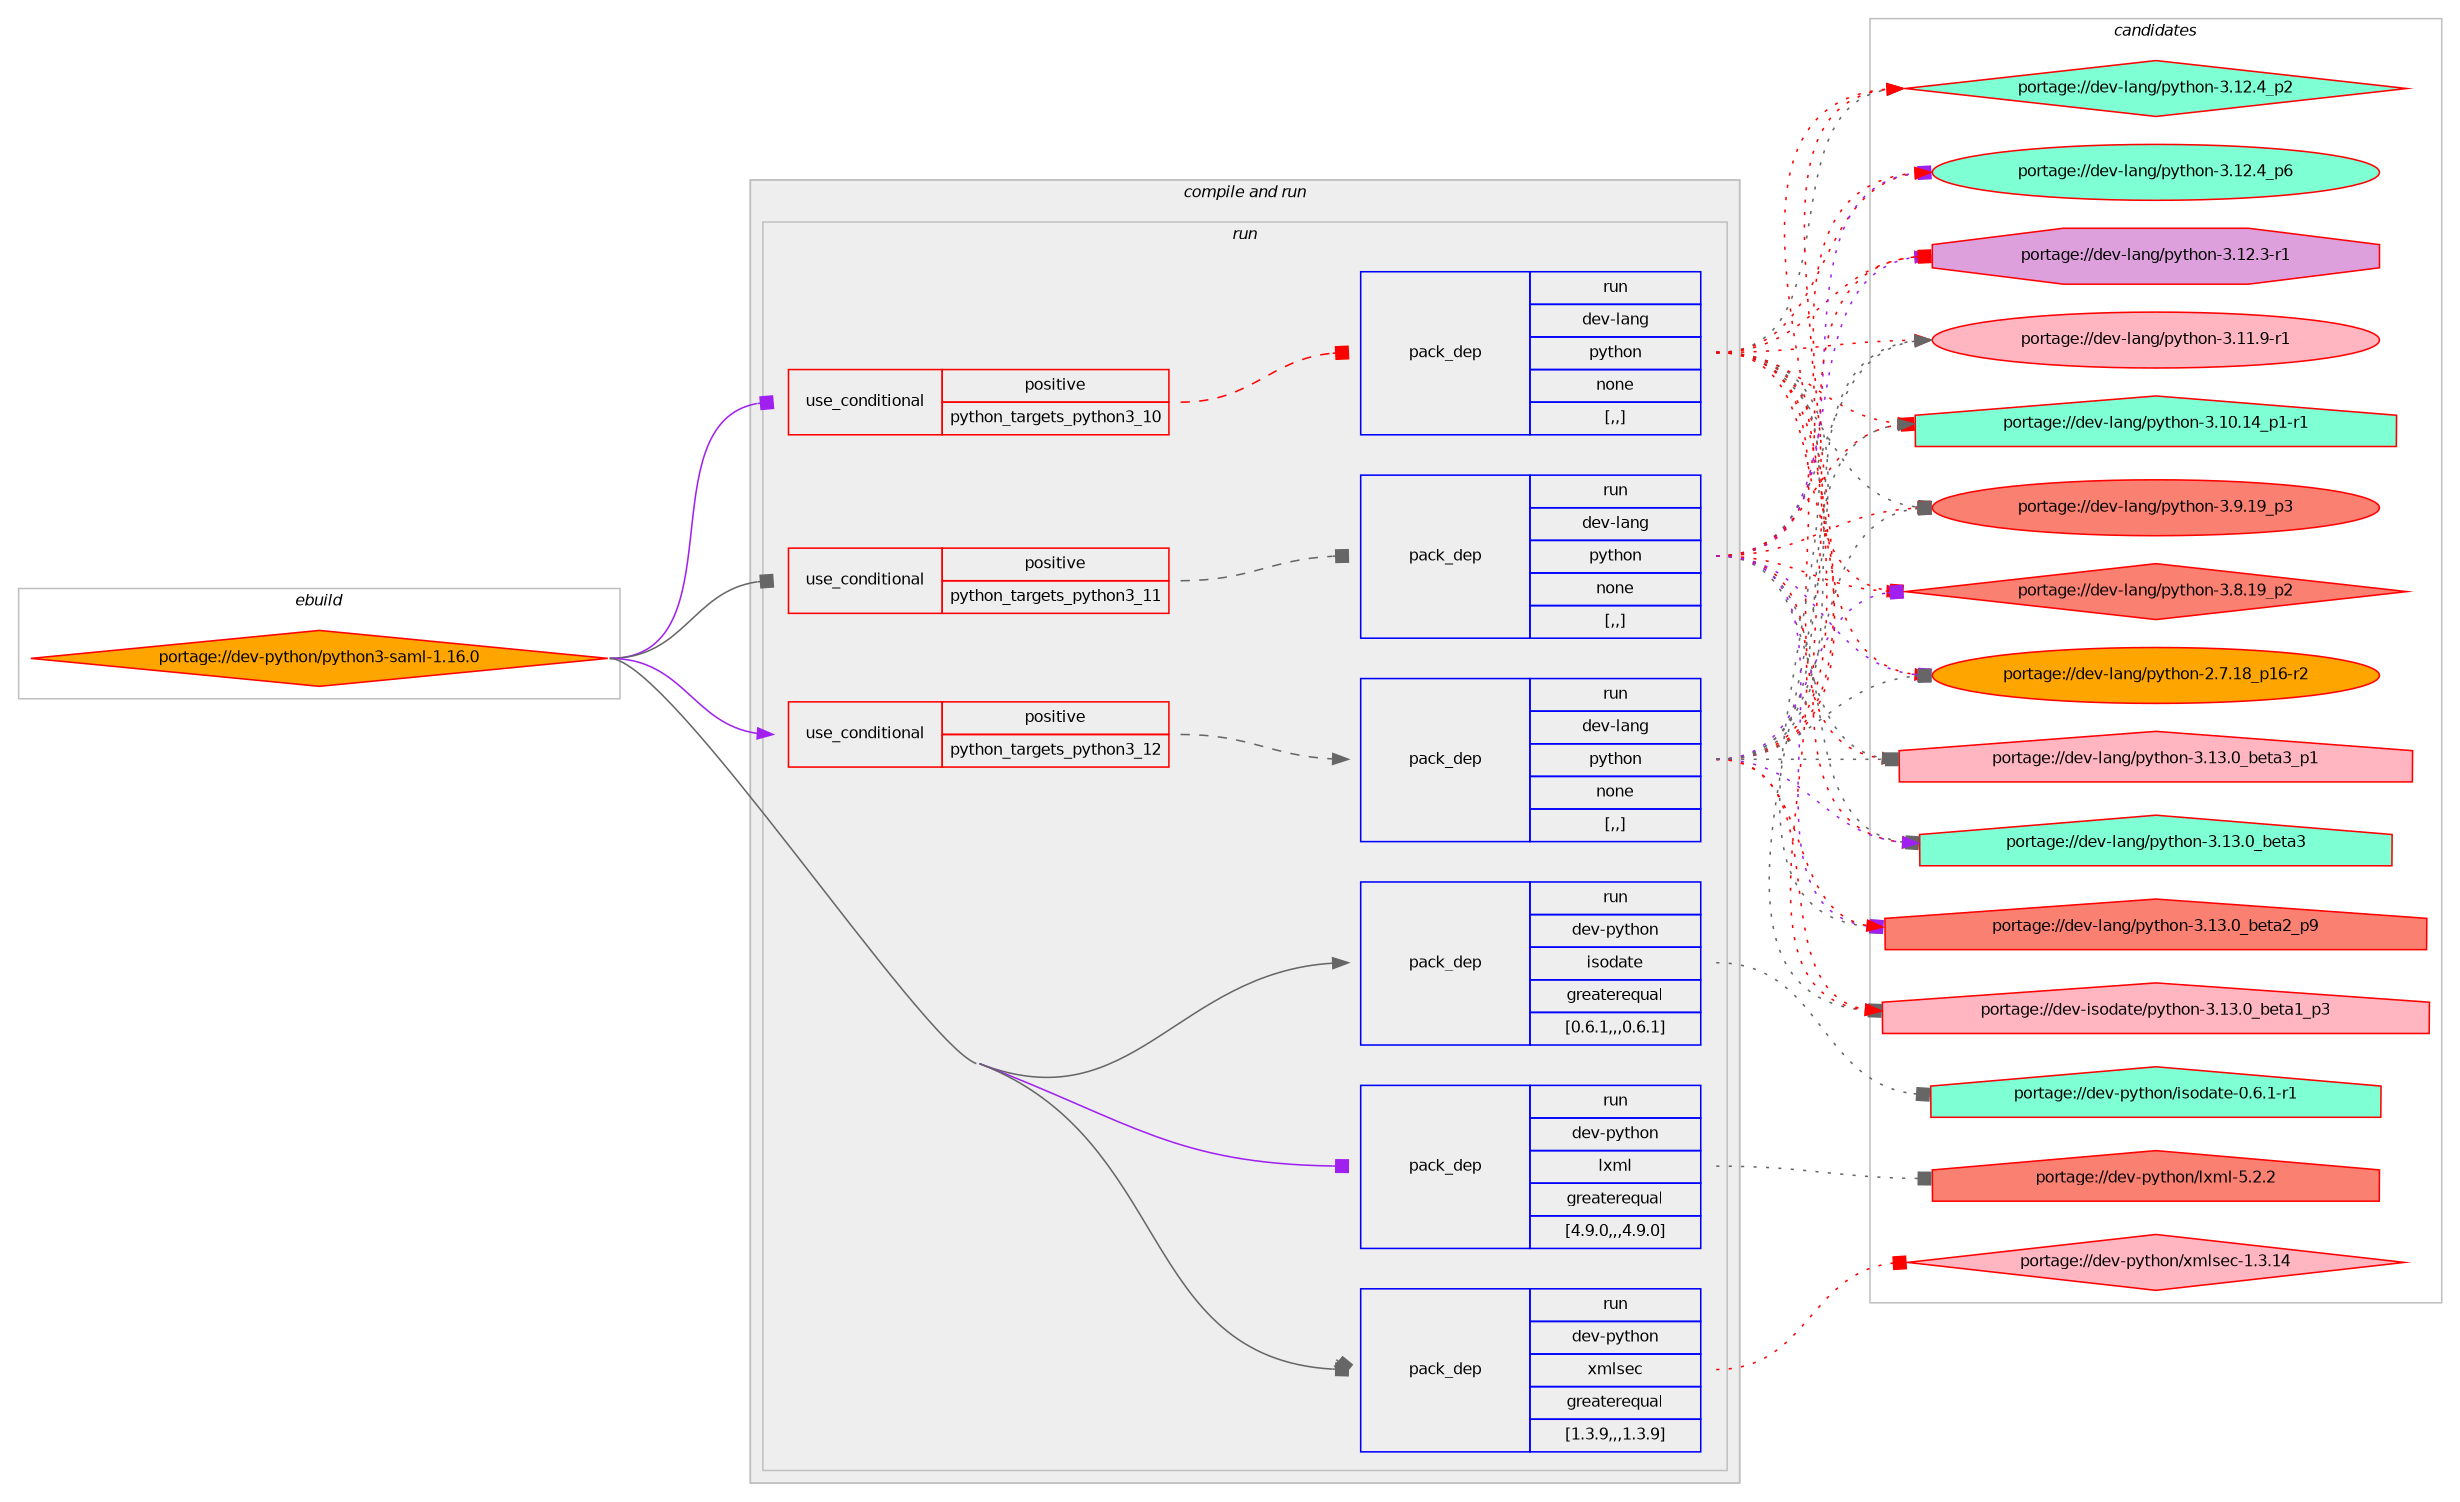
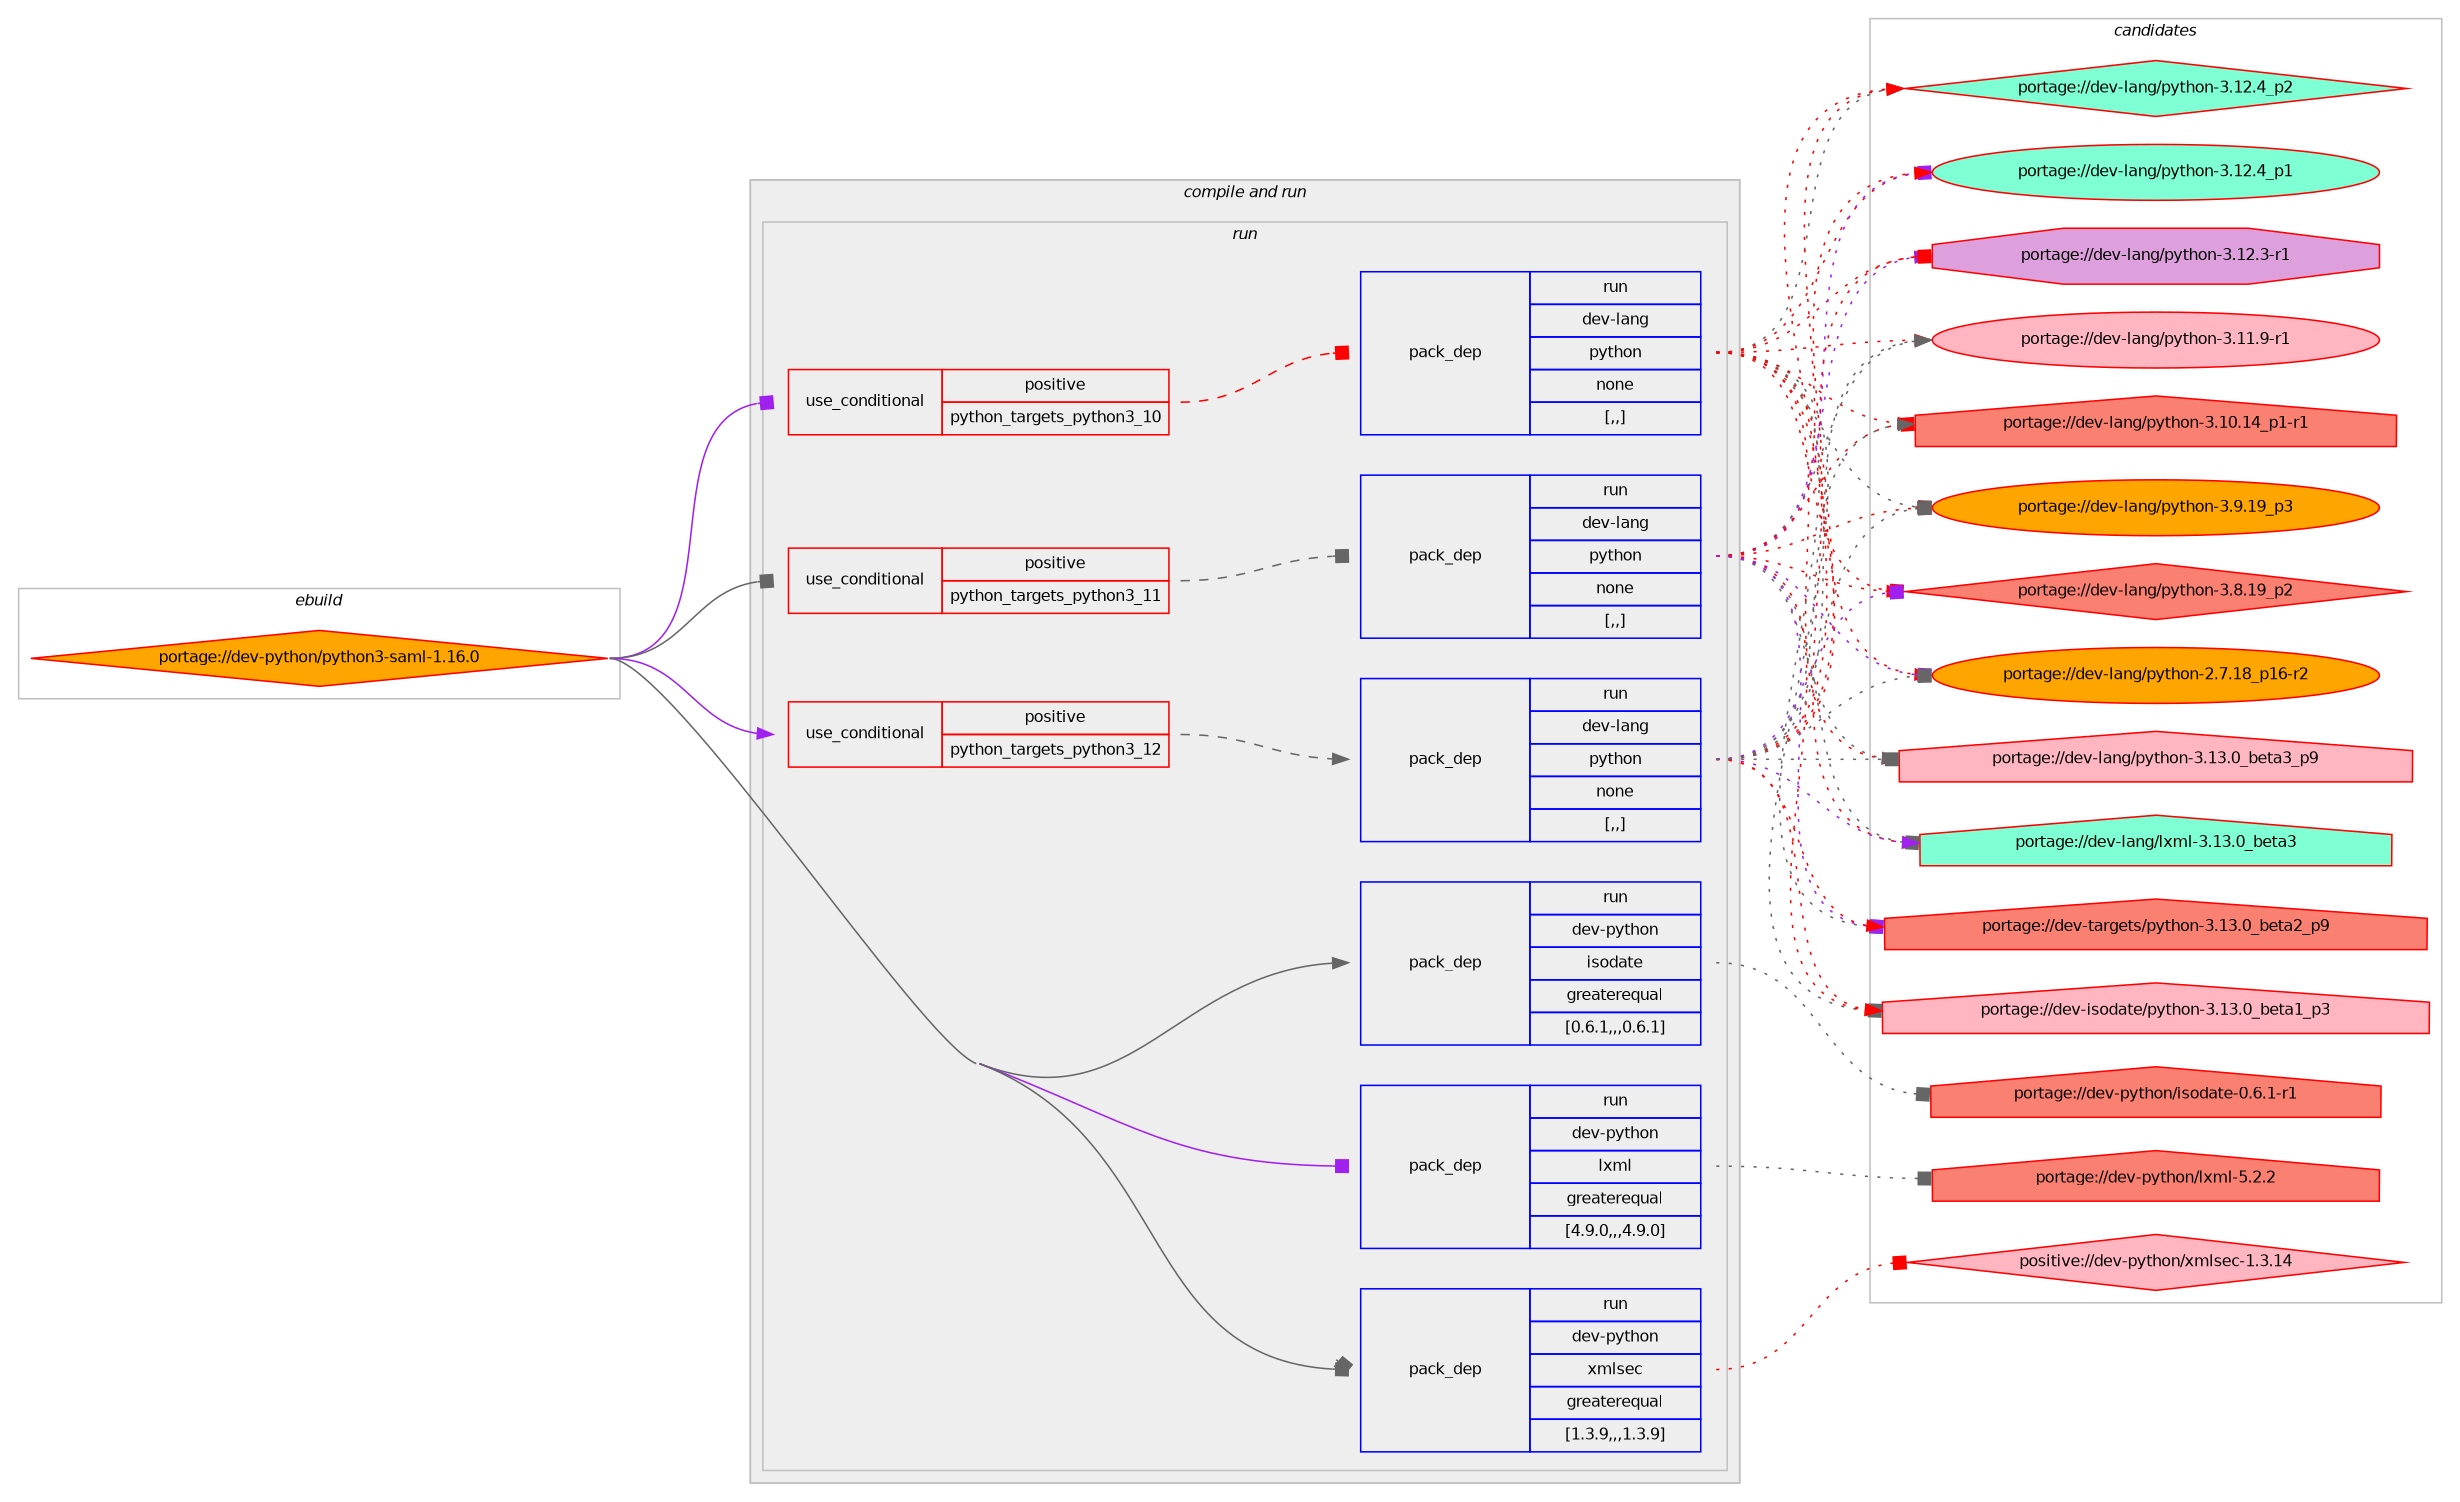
(2156, 172) -> (2156, 172)
(2156, 424) -> (2156, 424)
(2156, 508) -> (2156, 508)
(2156, 759) -> (2156, 759)
(2156, 843) -> (2156, 843)
(2156, 927) -> (2156, 927)
(2156, 1095) -> (2156, 1095)
(2156, 1262) -> (2156, 1262)
